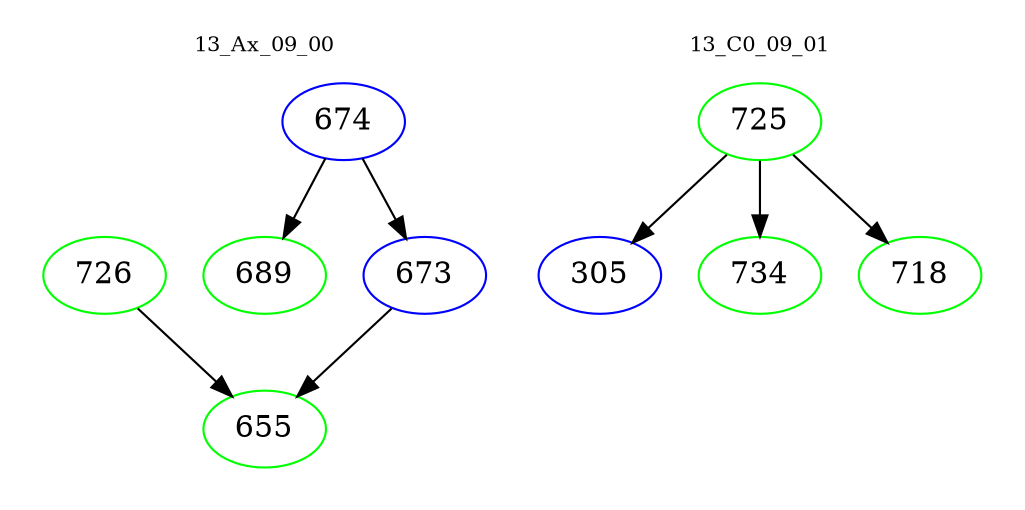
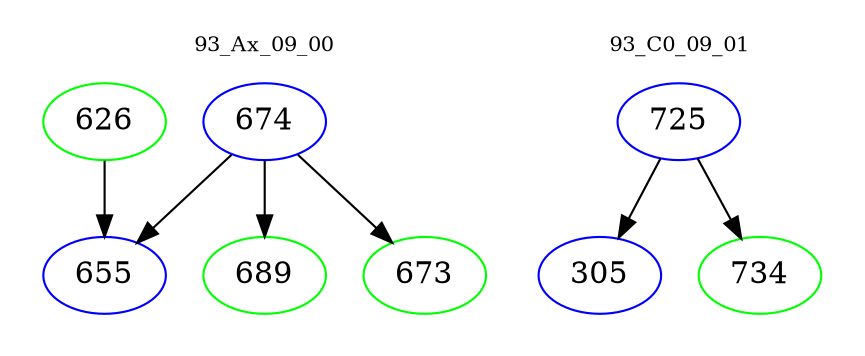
(265, 46) -> (265, 46)
(760, 46) -> (680, 46)
(760, 122) -> (679, 122)
(105, 275) -> (105, 122)
(425, 275) -> (425, 275)
(920, 275) -> none
(352, 345) -> (192, 191)
(265, 429) -> (105, 275)
